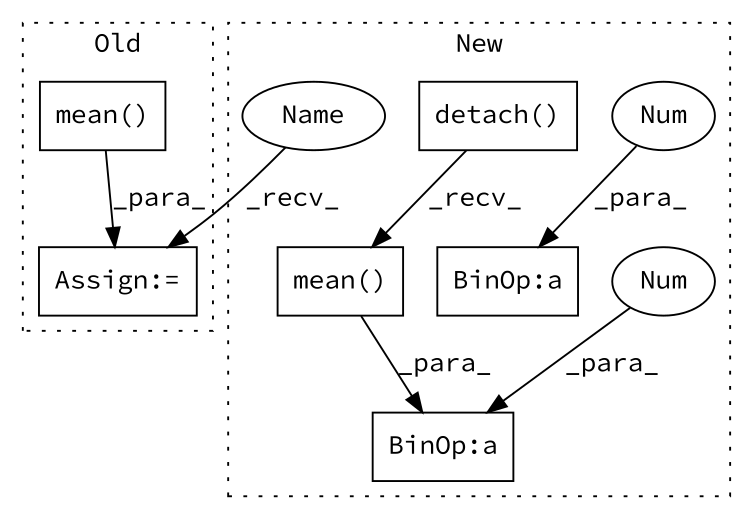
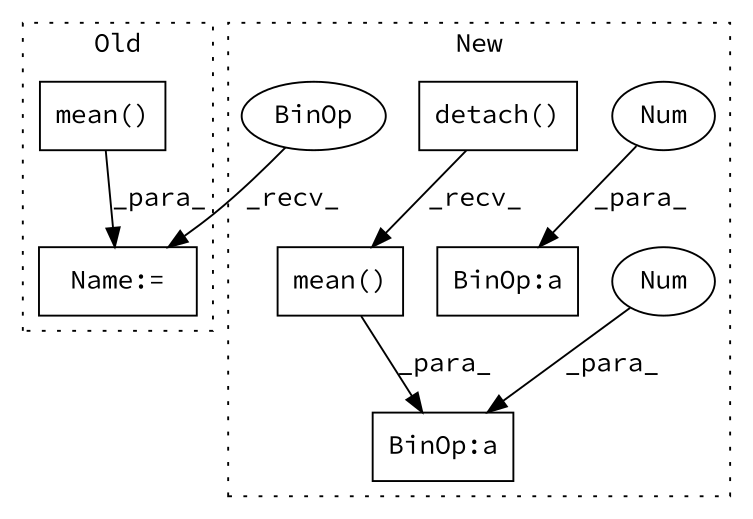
(314, 116) -> (314, 116)
(118, 281) -> (118, 281)
